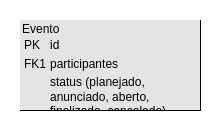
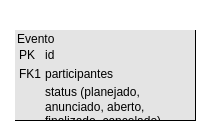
(111, 66) -> (106, 76)
